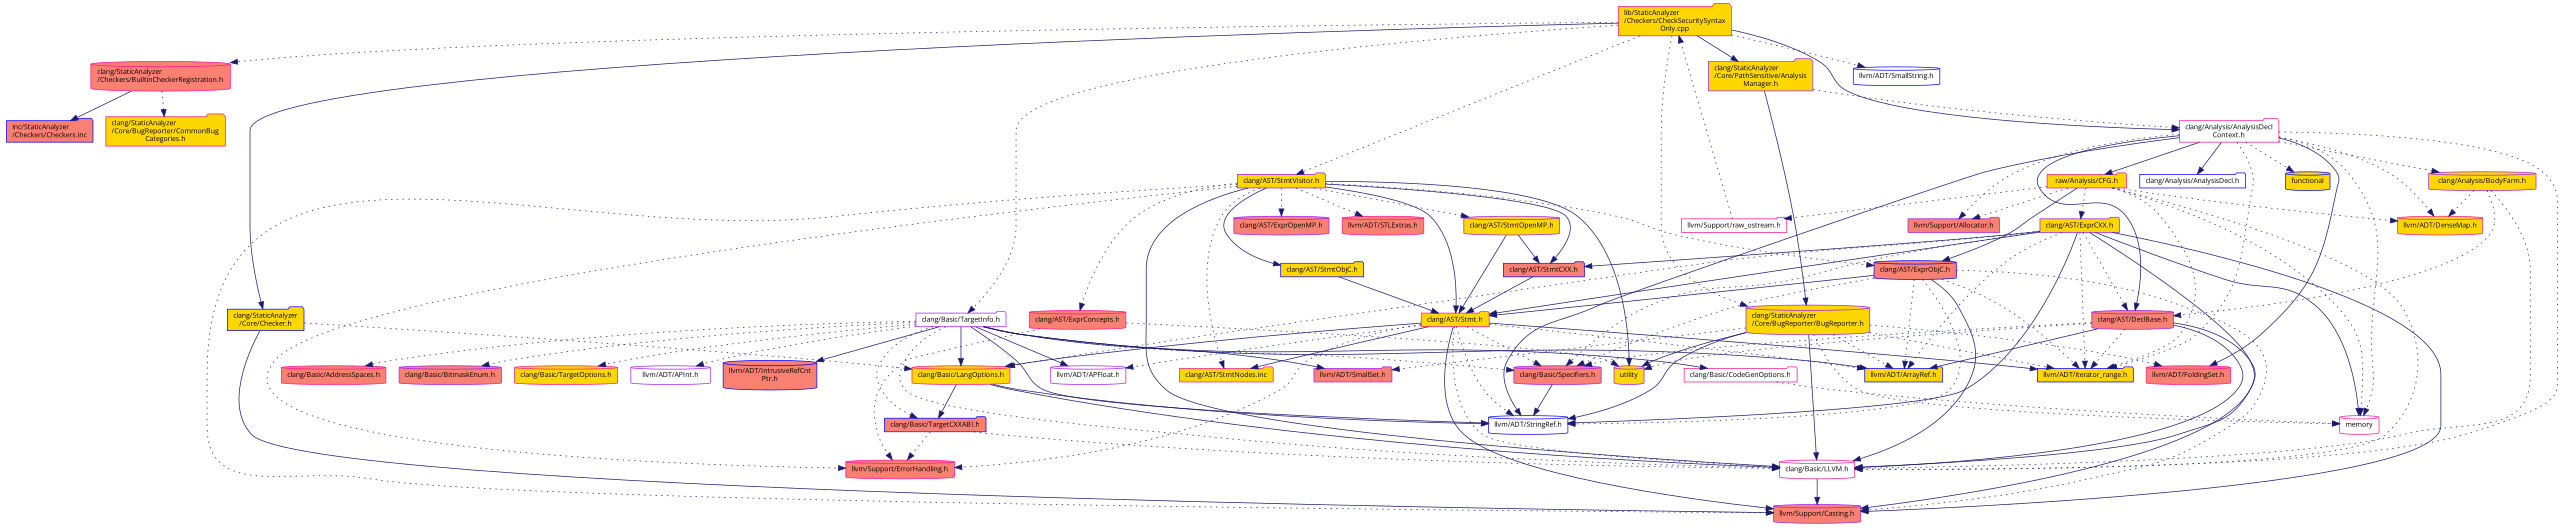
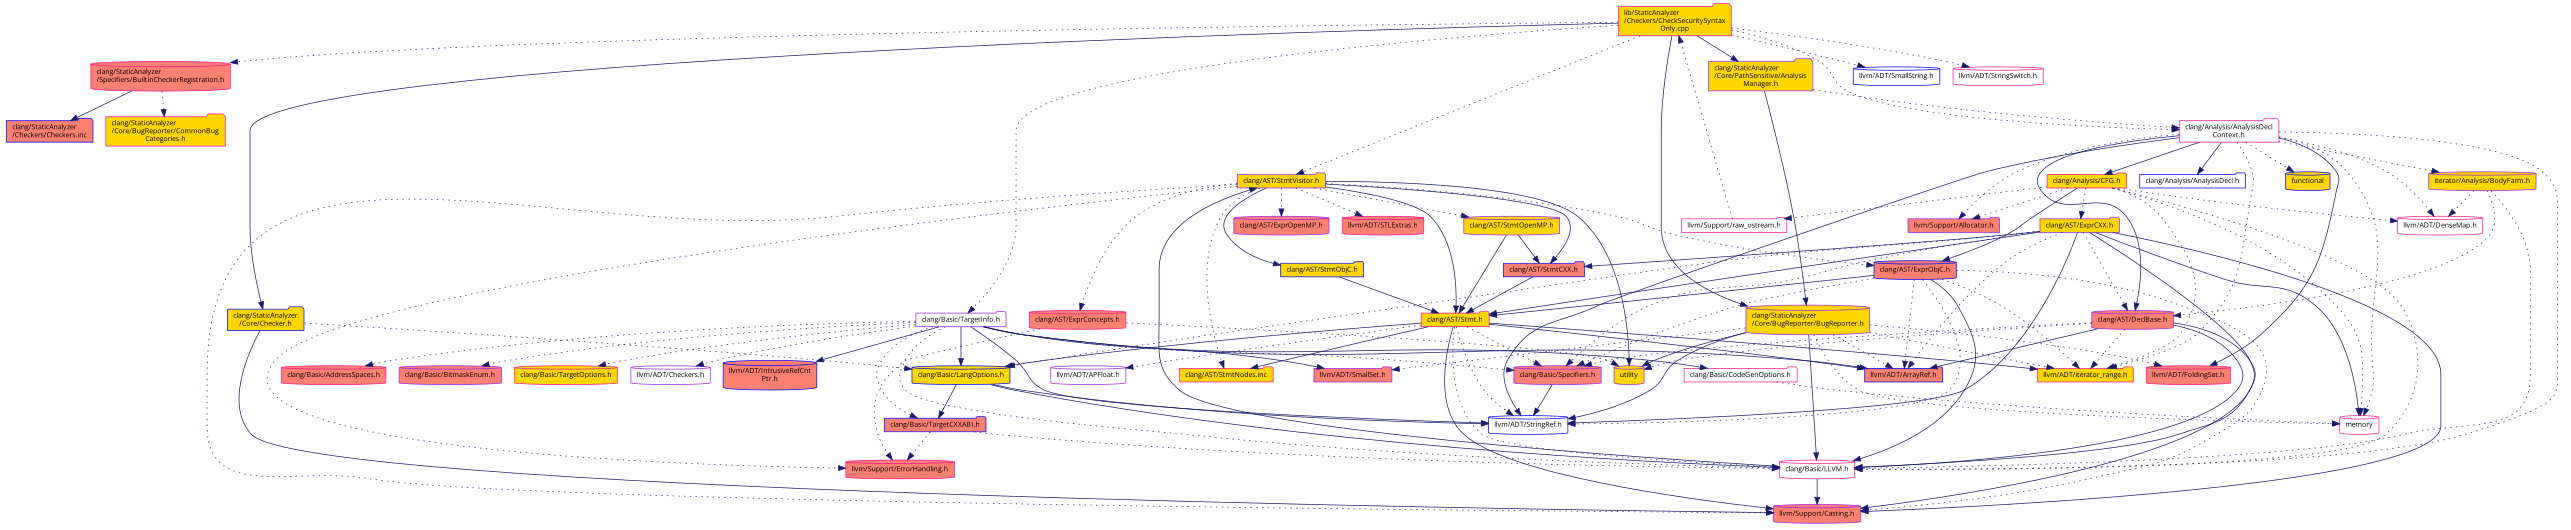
(161, 76) -> (161, 76)
none -> (1998, 76)
(1941, 113) -> (1941, 113)
(50, 131) -> (50, 131)
(2087, 181) -> (2087, 181)
(2482, 181) -> (2482, 181)
(1661, 190) -> (1661, 190)
(2440, 226) -> (2440, 226)
(2082, 297) -> none
(1018, 345) -> none
(1674, 345) -> (1674, 345)
(671, 375) -> (671, 375)
(961, 375) -> (961, 375)
(1904, 375) -> (1904, 375)
(2085, 375) -> (2085, 375)
(1191, 428) -> none
(1334, 428) -> (1350, 429)
